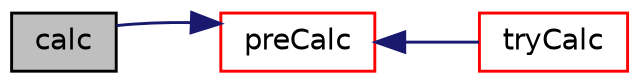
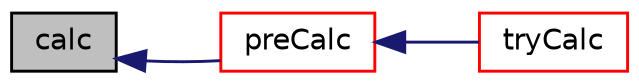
(153, 23) -> (183, 62)
